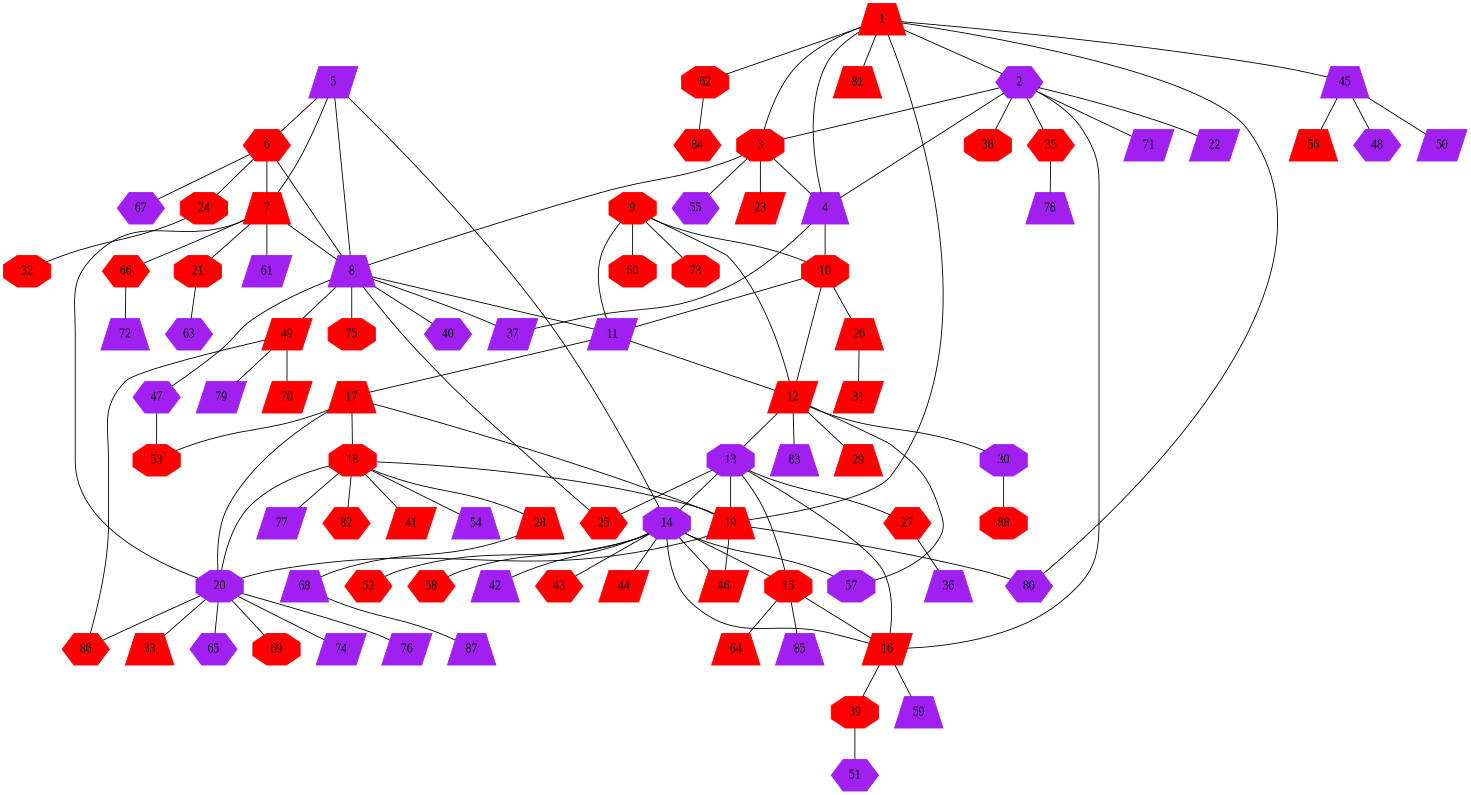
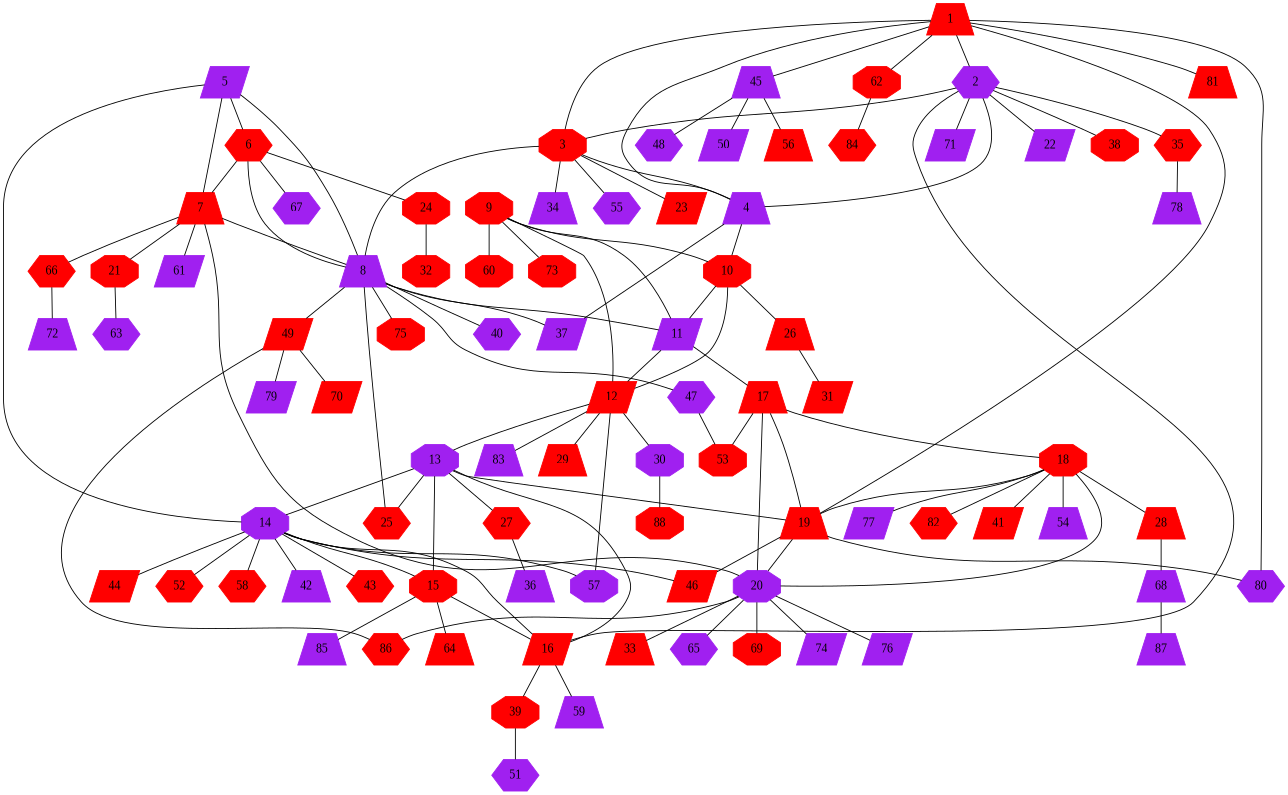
none -> (553, 208)
